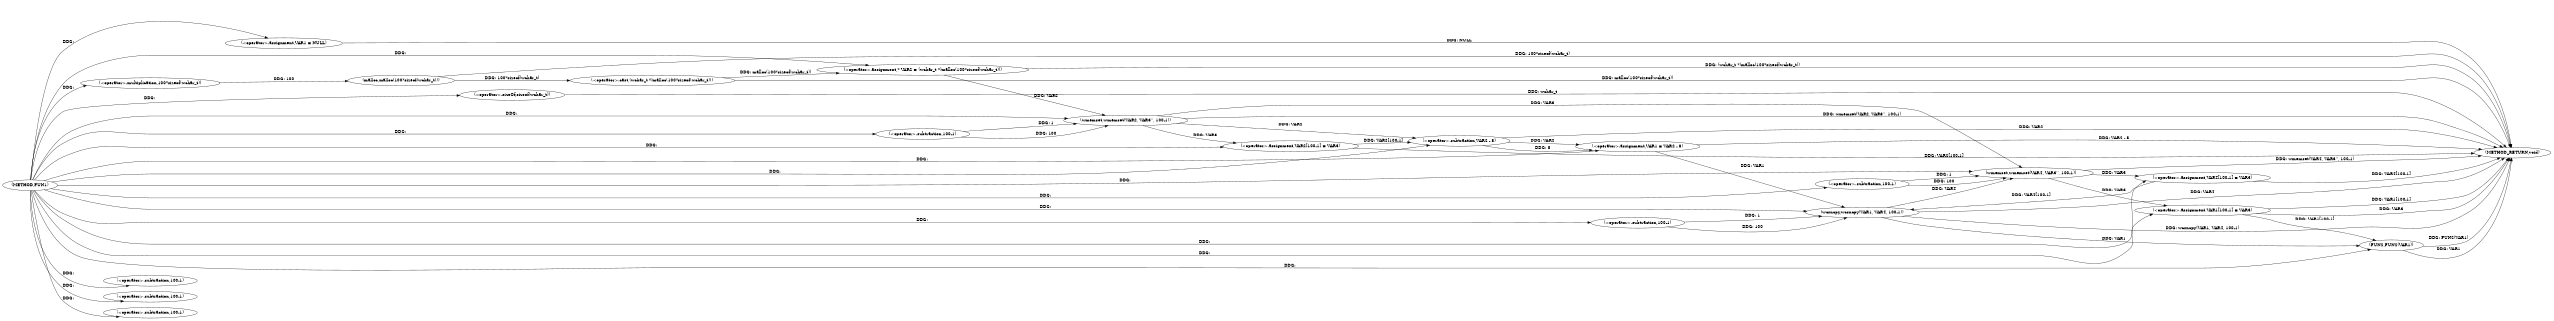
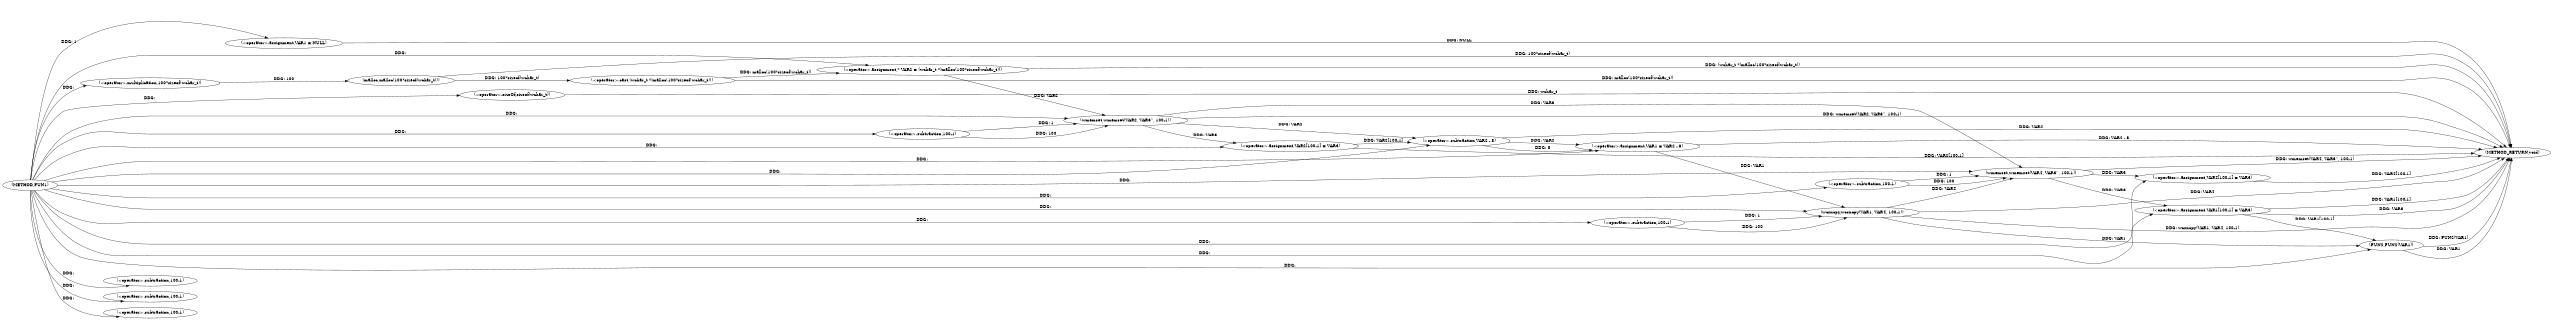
(69, 42) -> (69, 42)
(2036, 202) -> none
